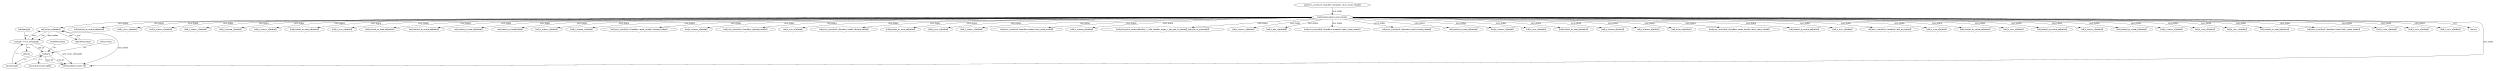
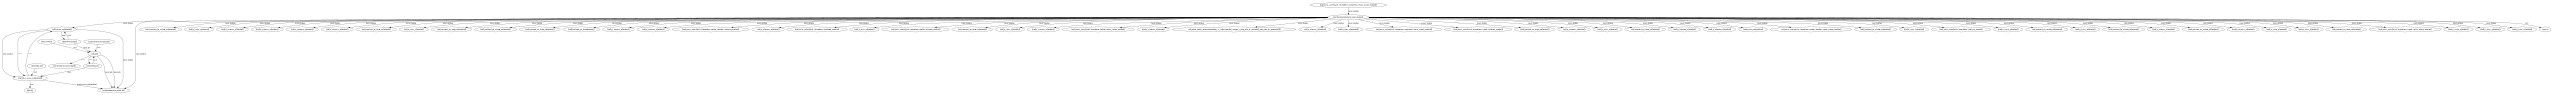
(58, 42) -> (99, 42)
(36, 48) -> (82, 48)
